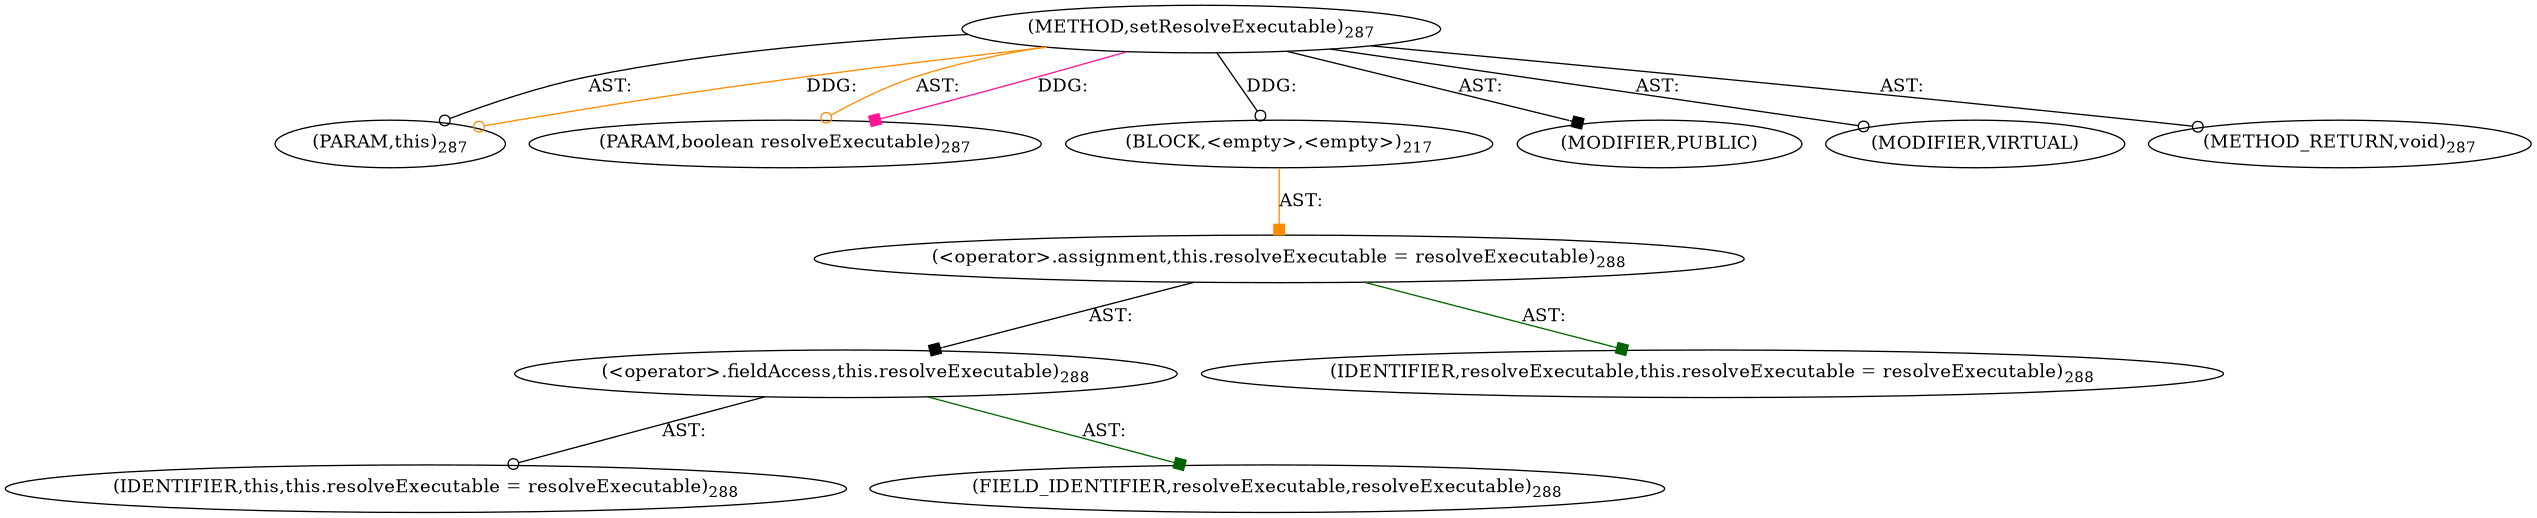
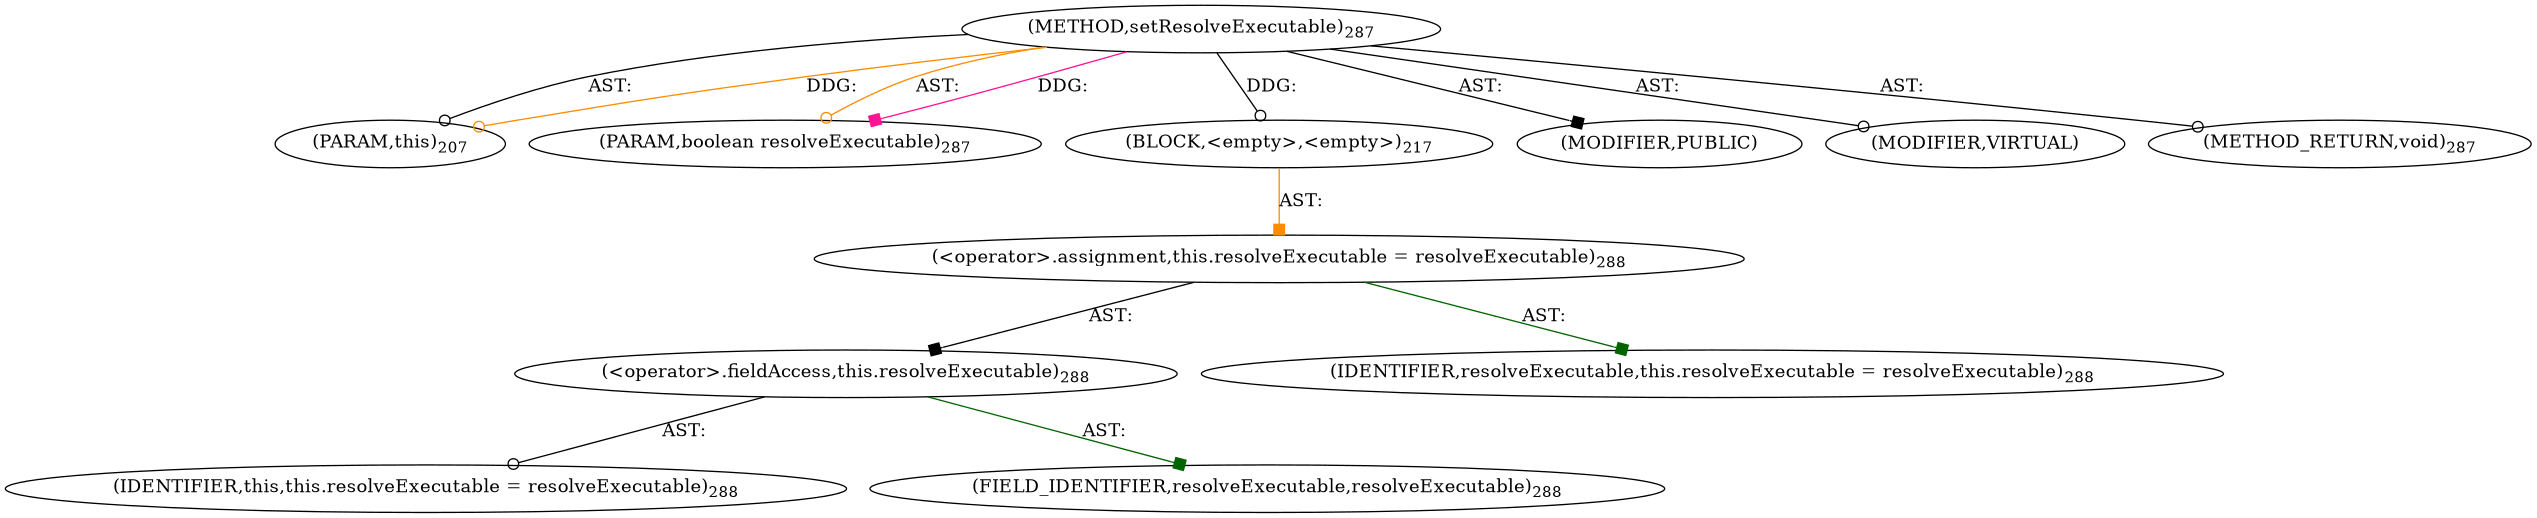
(453, 142) -> (453, 142)
